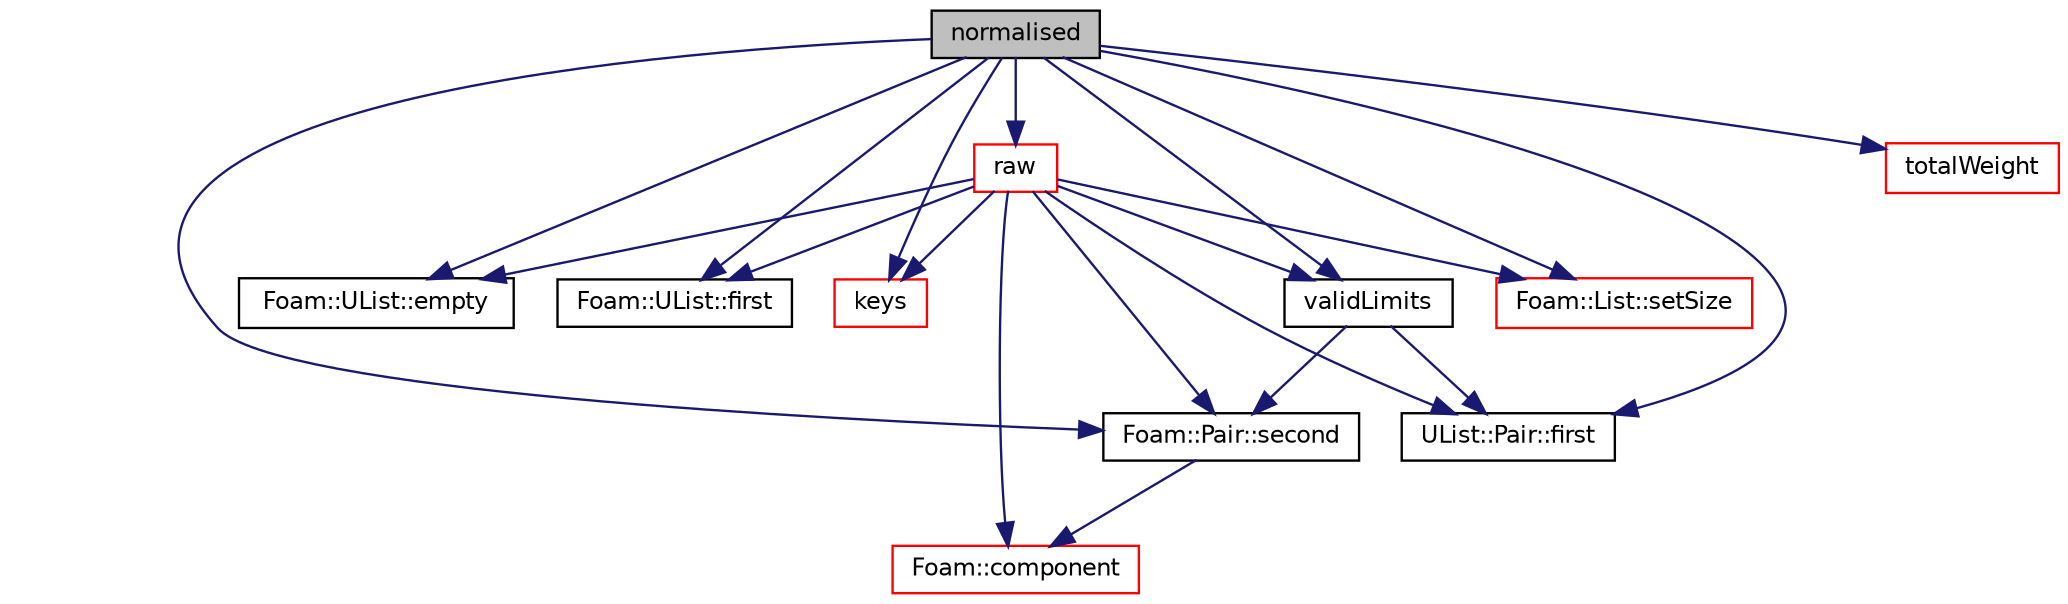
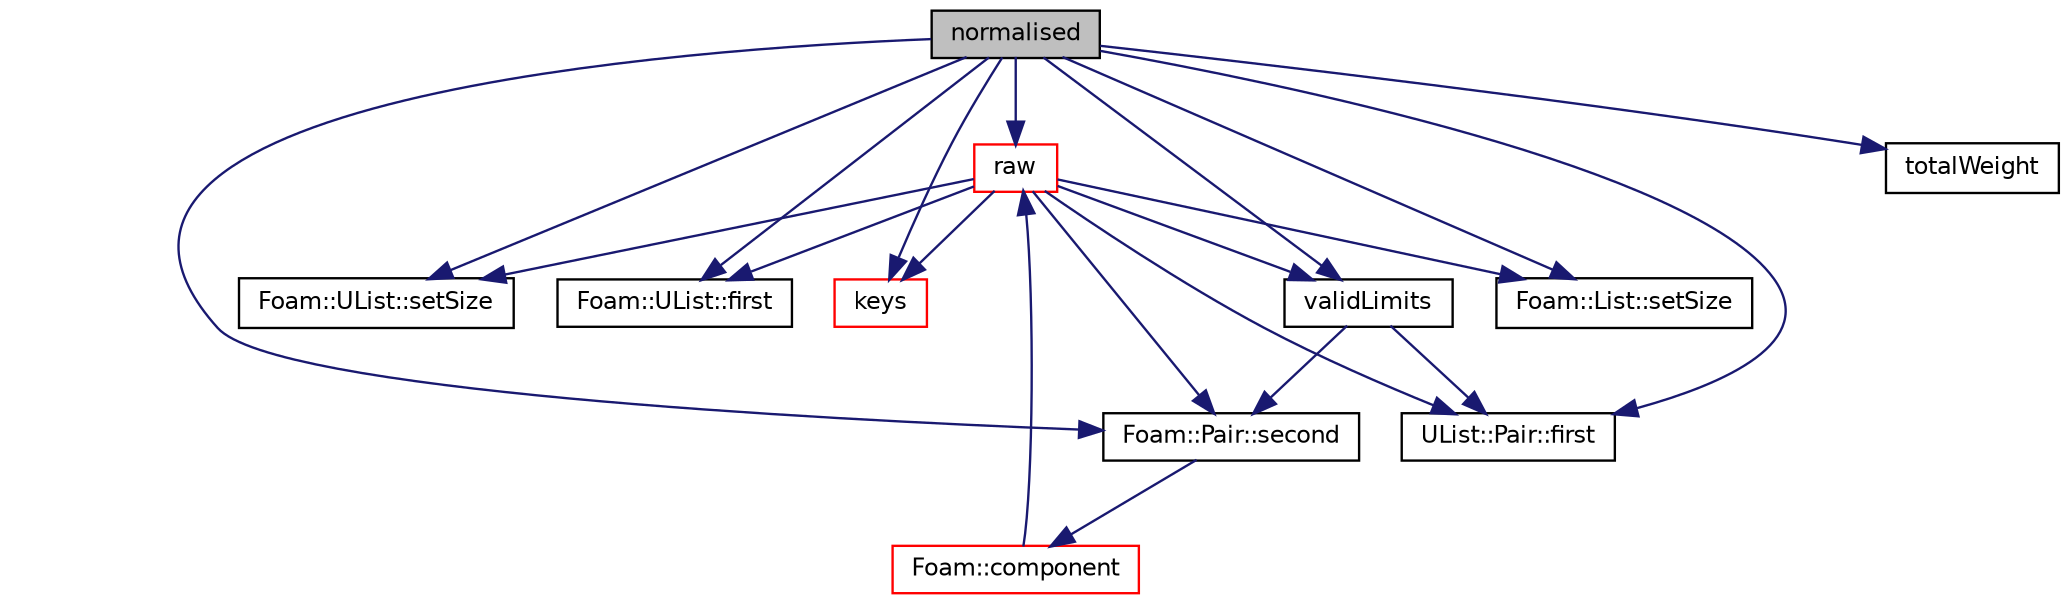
(1972, 168) -> (1972, 168)
(376, 303) -> (376, 303)
(1624, 303) -> (1624, 303)
(1000, 356) -> (1032, 381)
